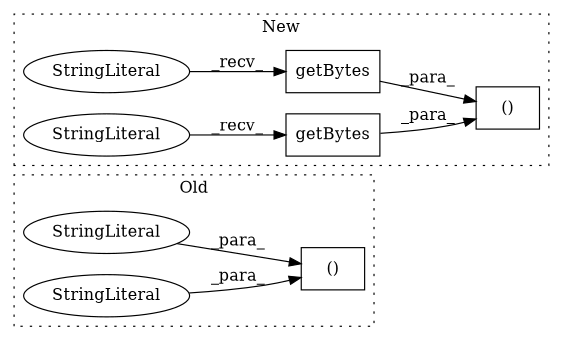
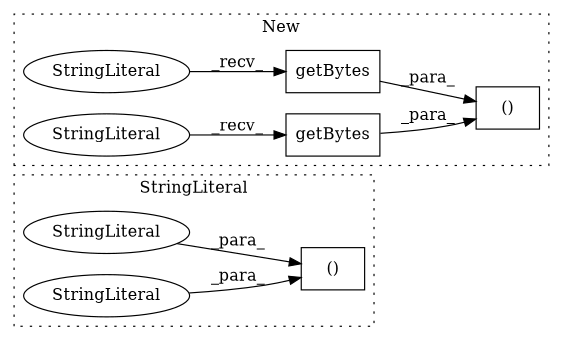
(194, 188) -> (194, 188)
